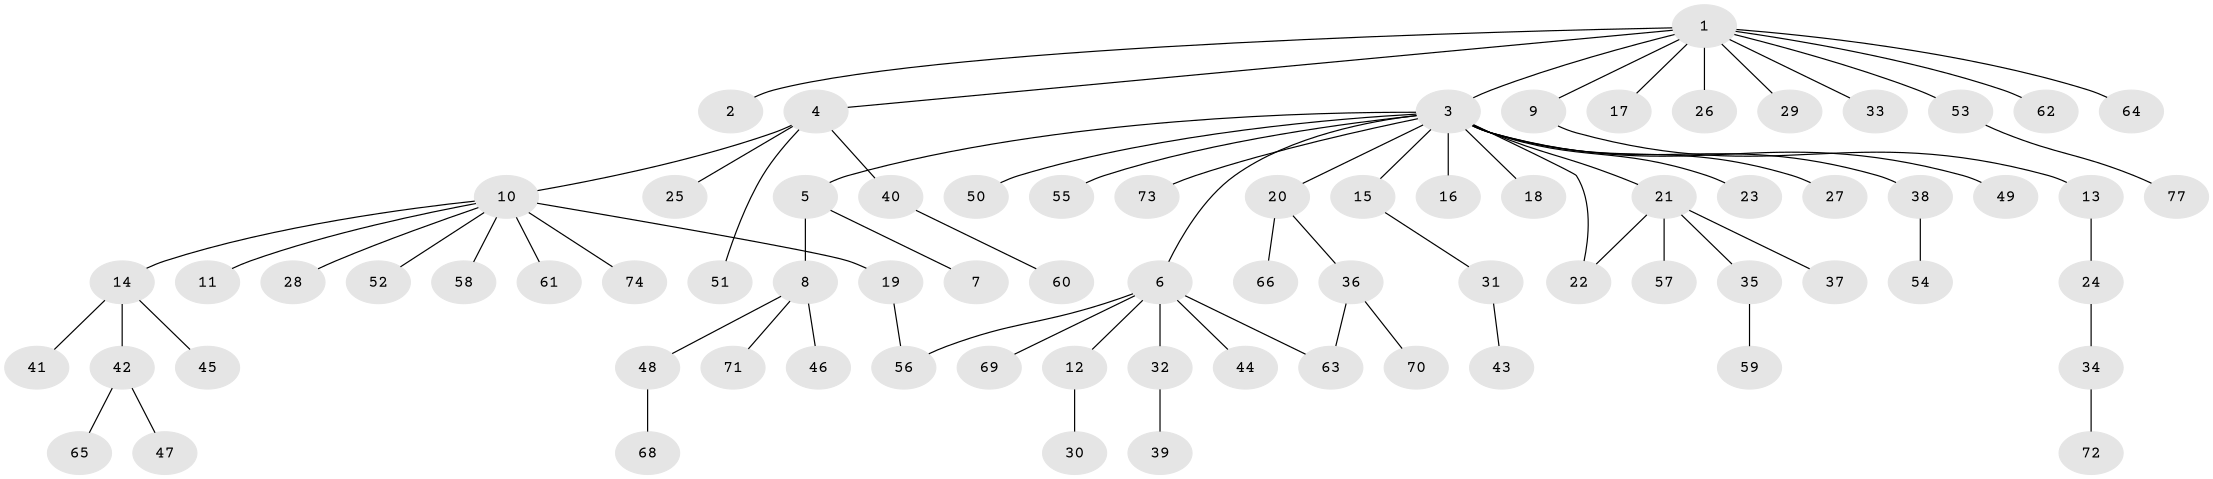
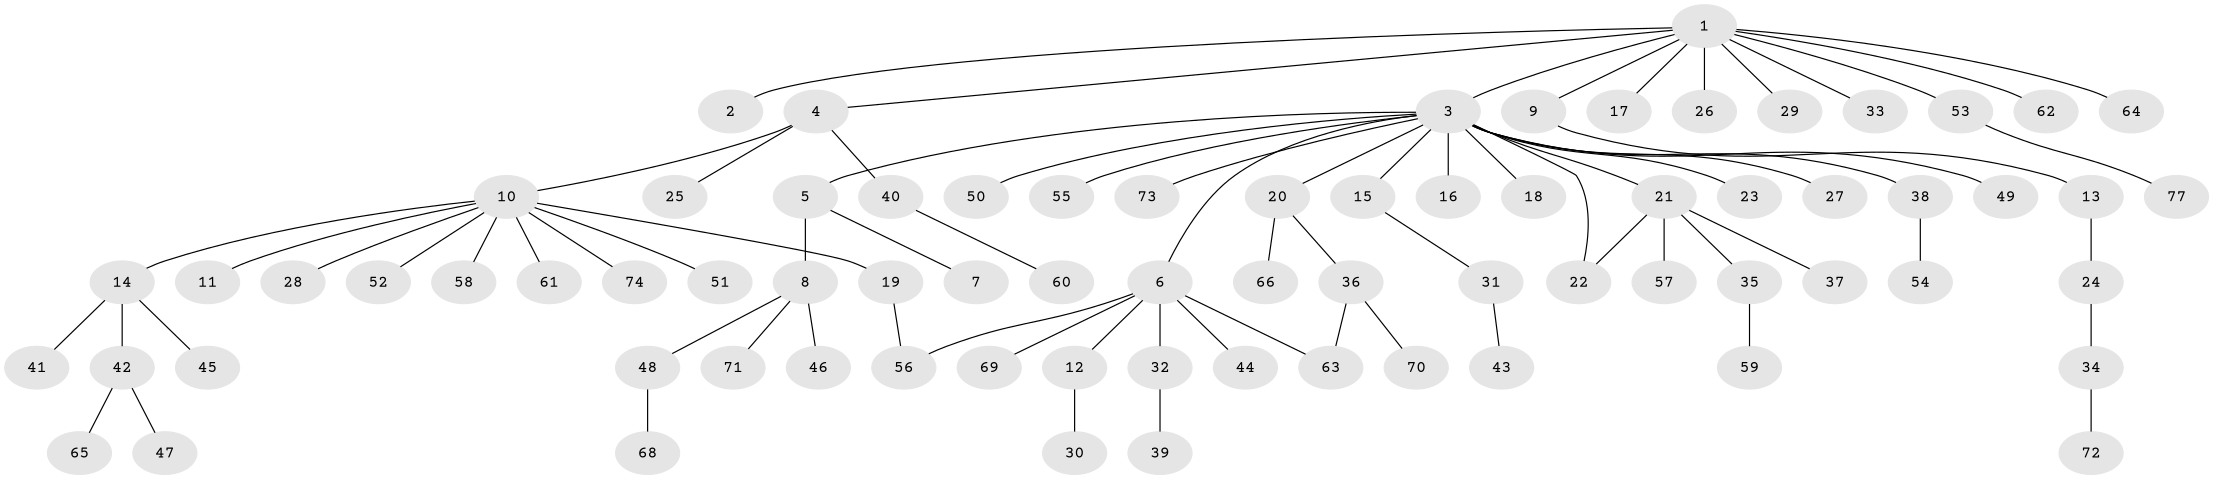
(754, 191) -> (615, 237)
